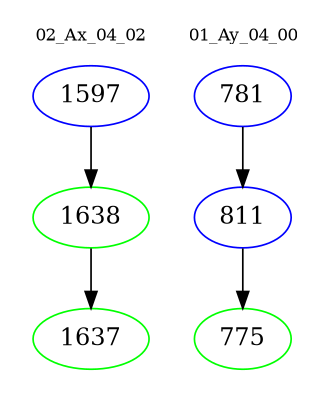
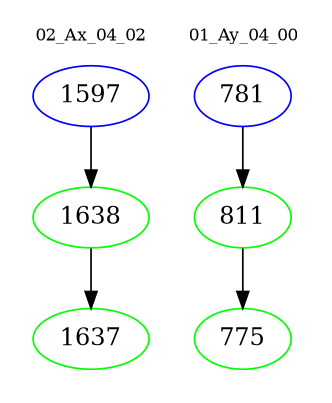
(243, 218) -> (243, 218)
